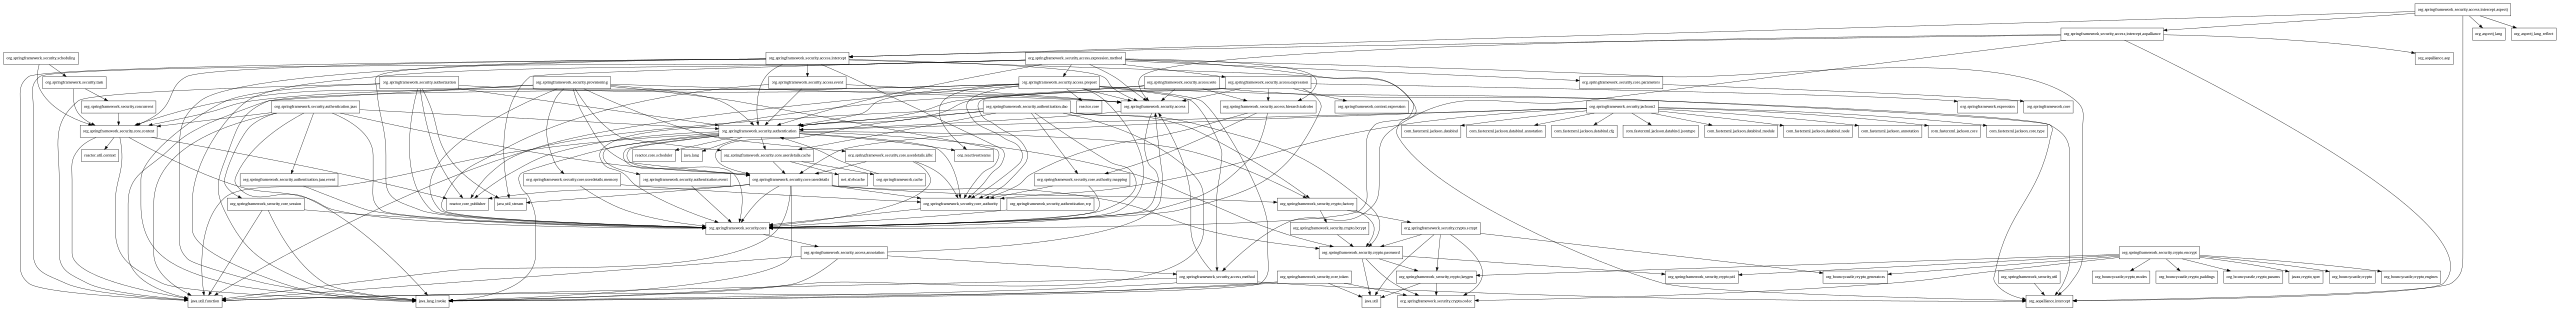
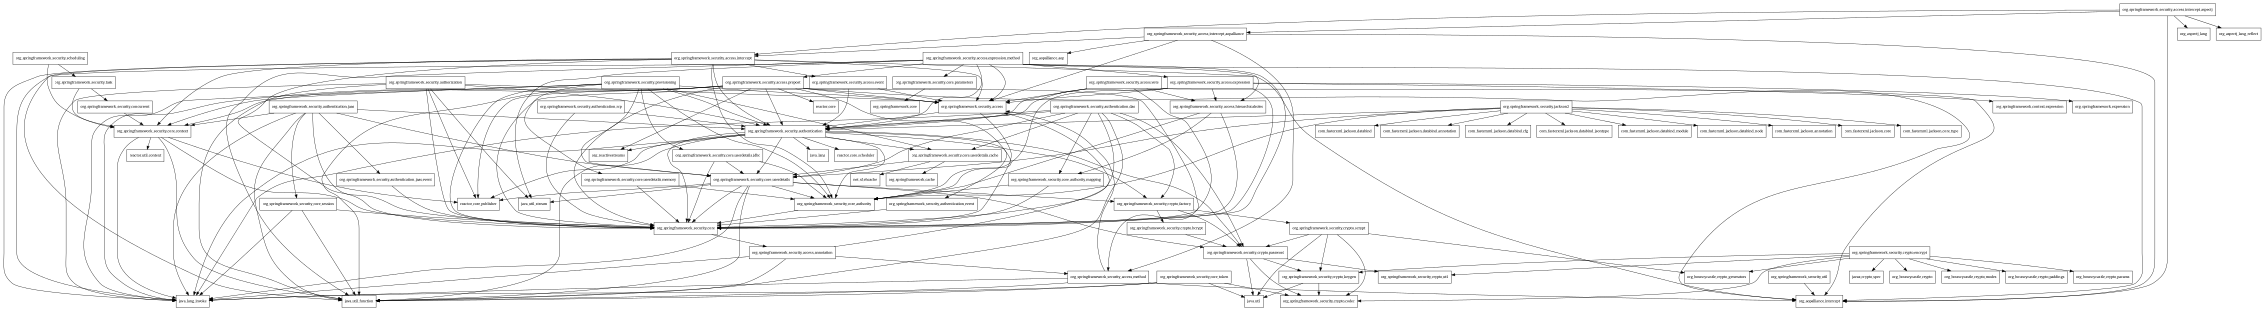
(833, 158) -> (680, 119)
(2411, 277) -> none
